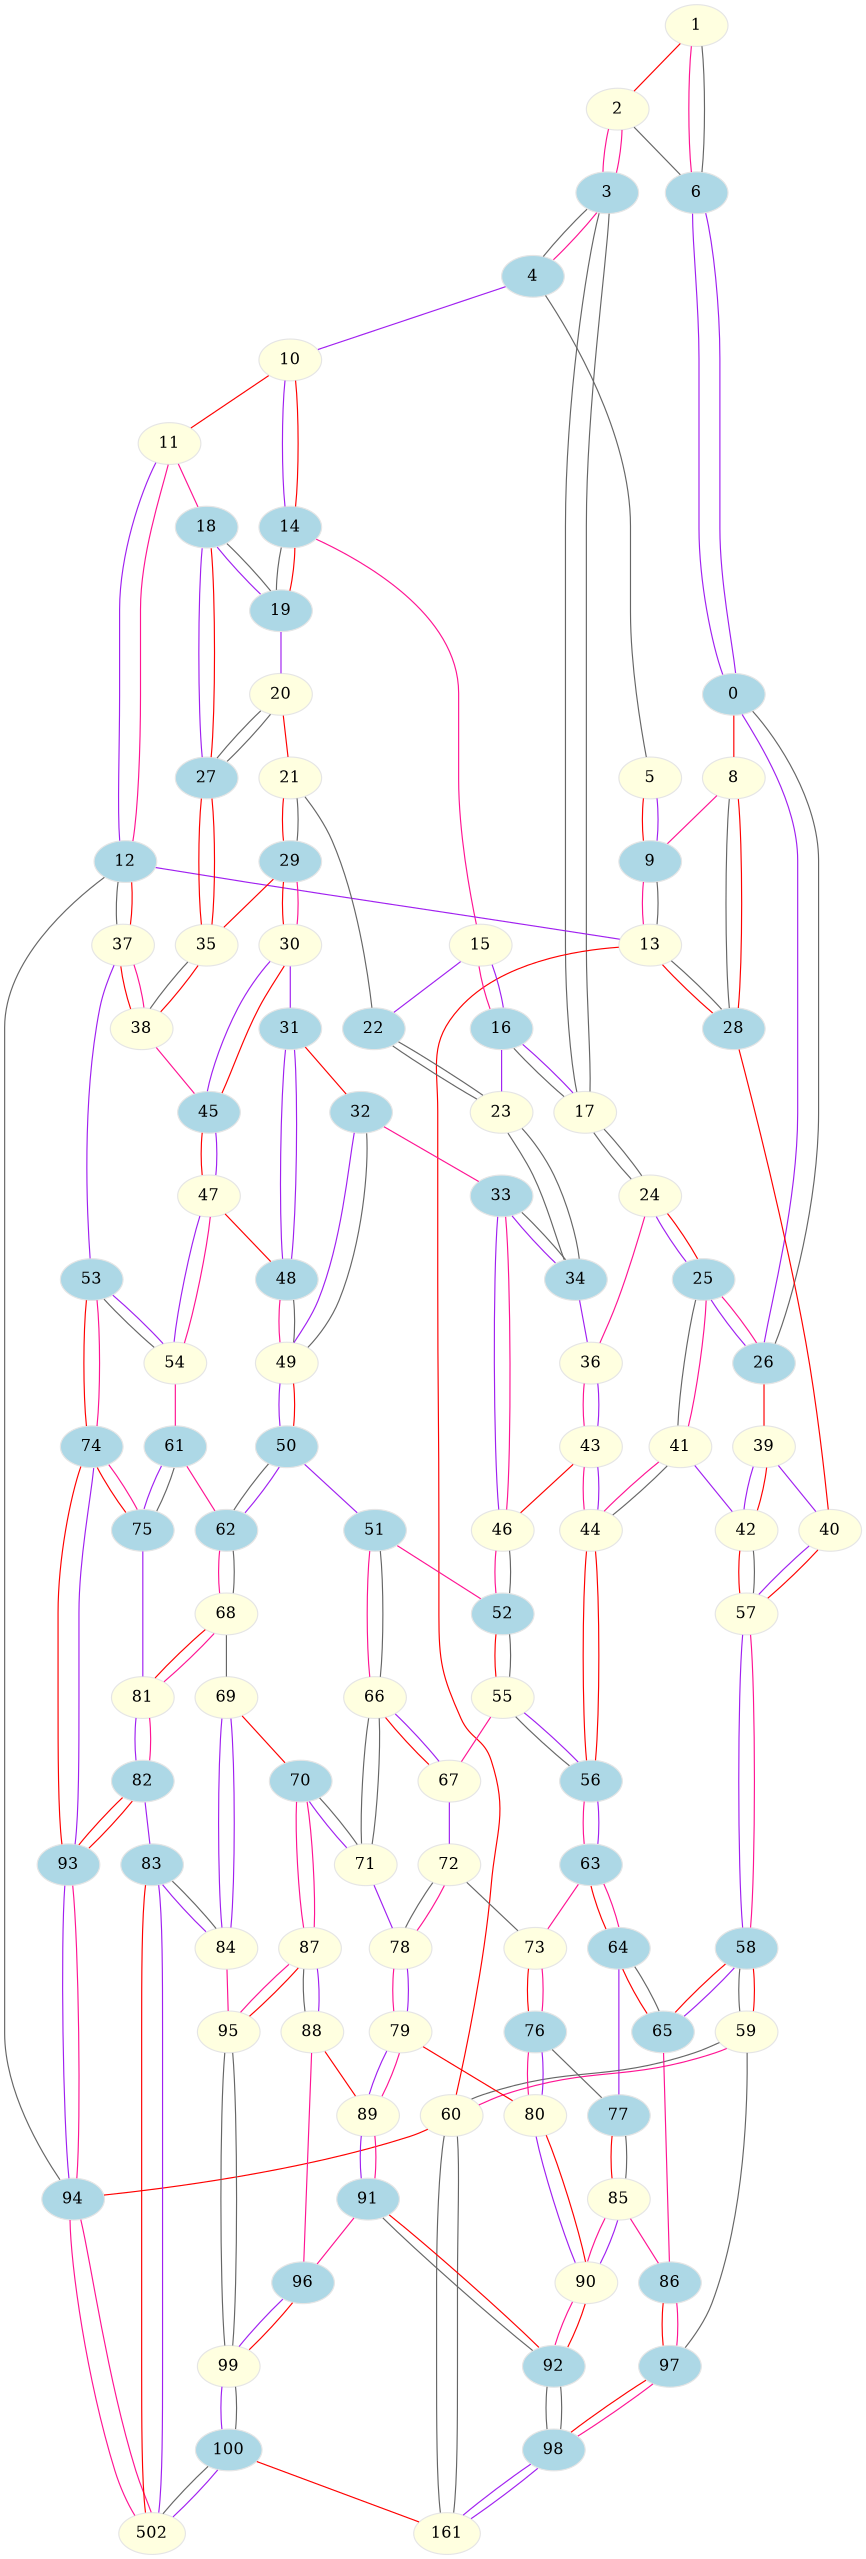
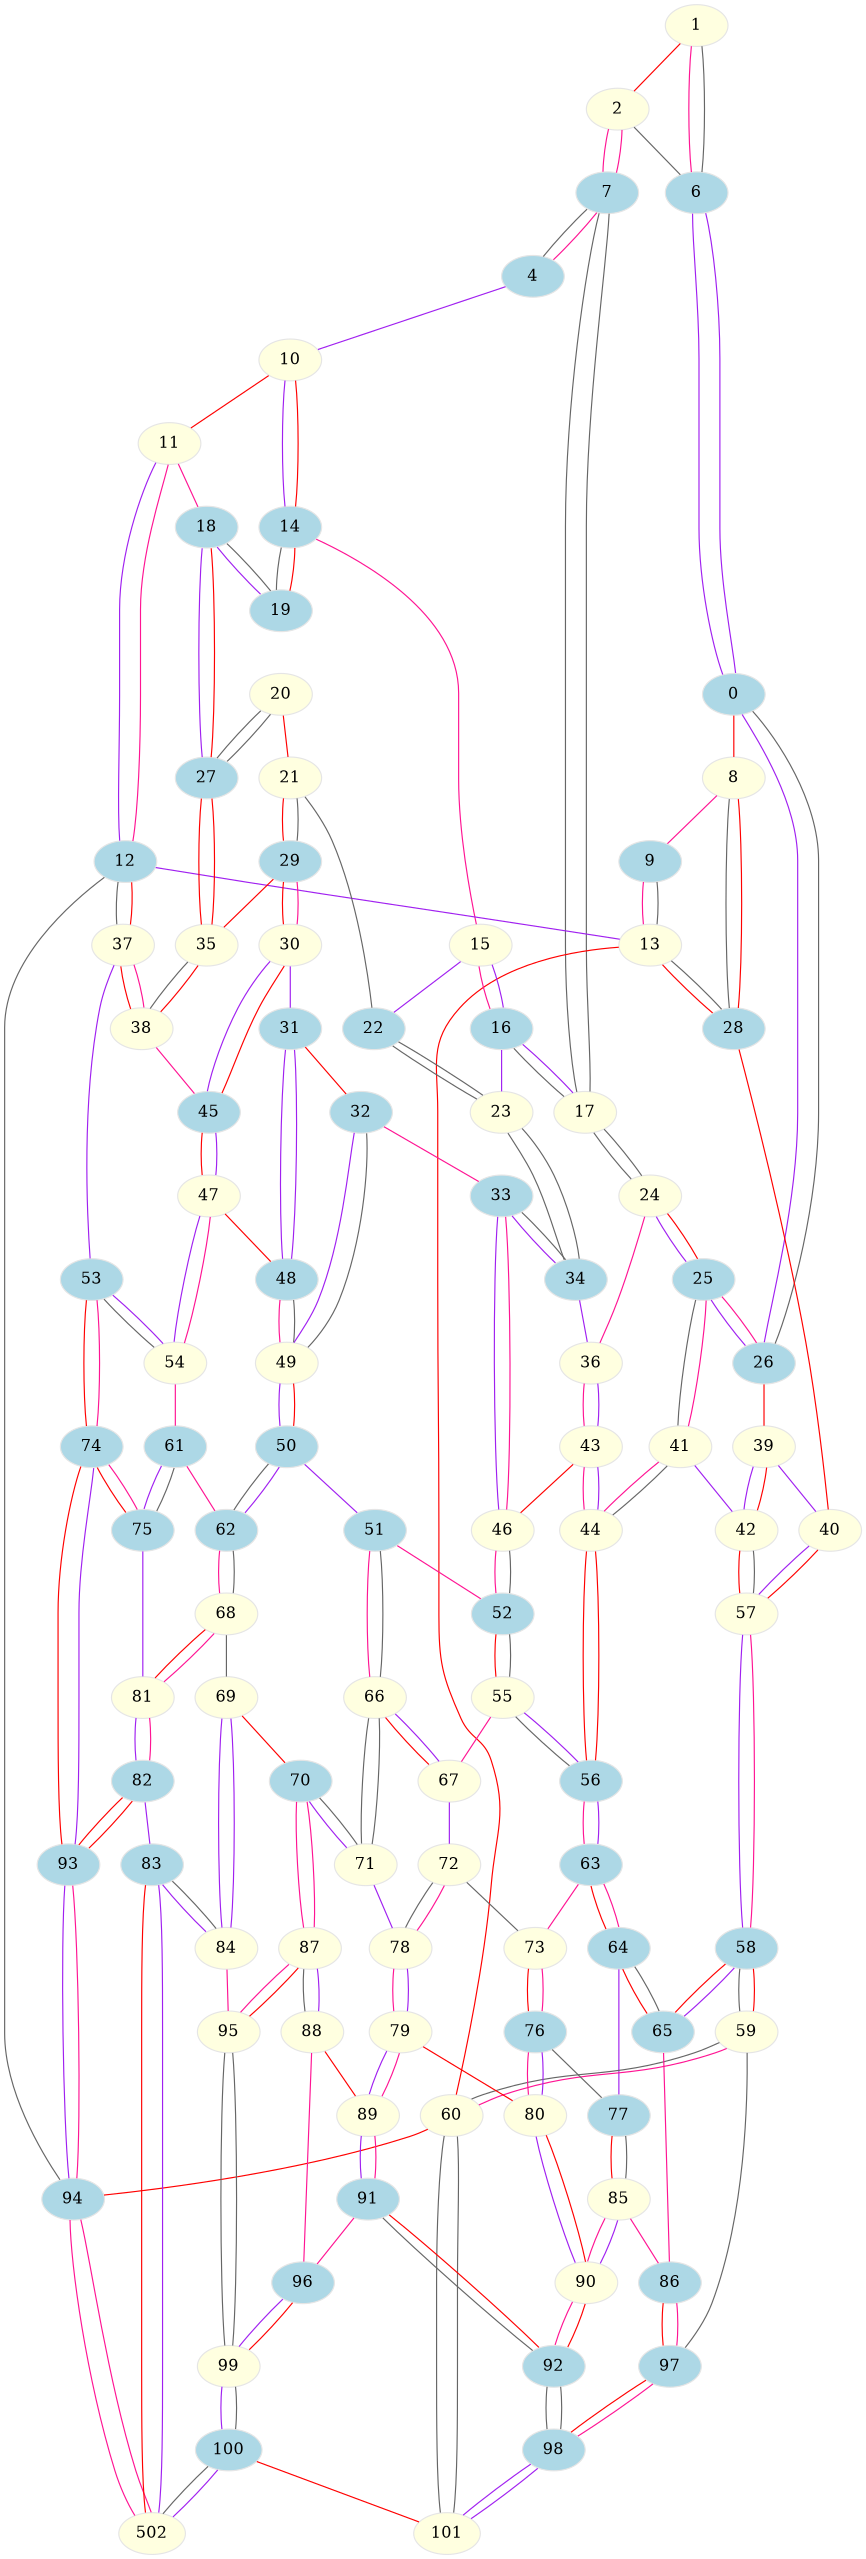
(607, 193) -> (607, 193)
(281, 653) -> none
(650, 778) -> none
(447, 2534) -> (447, 2534)
